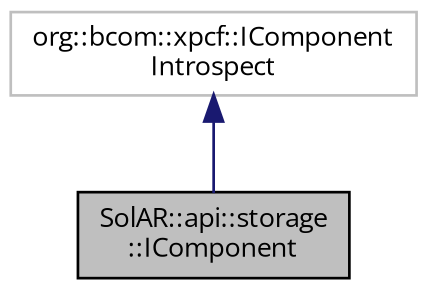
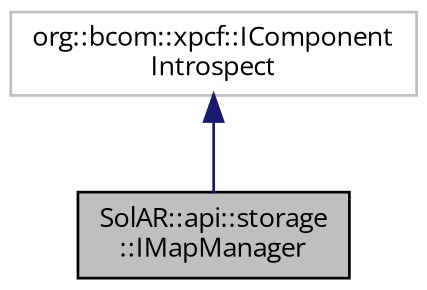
(214, 235) -> (214, 235)
